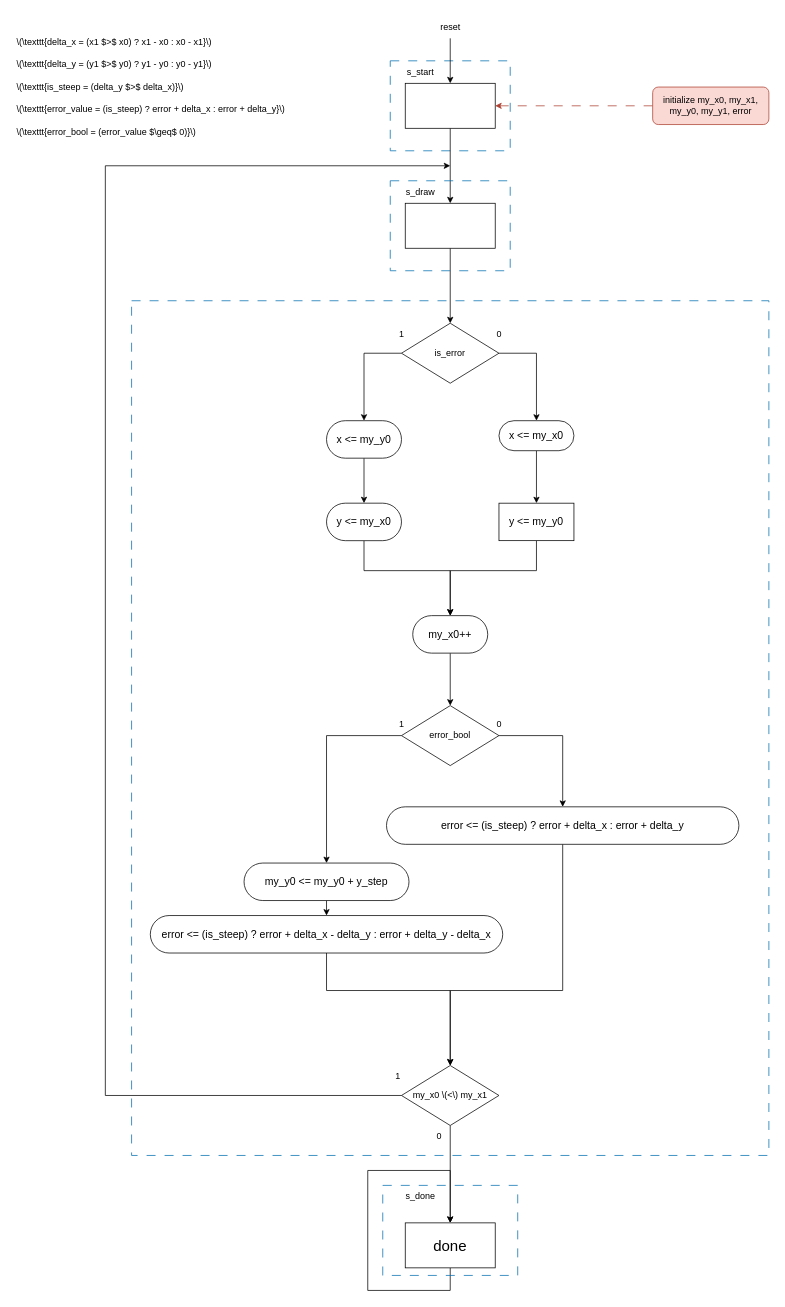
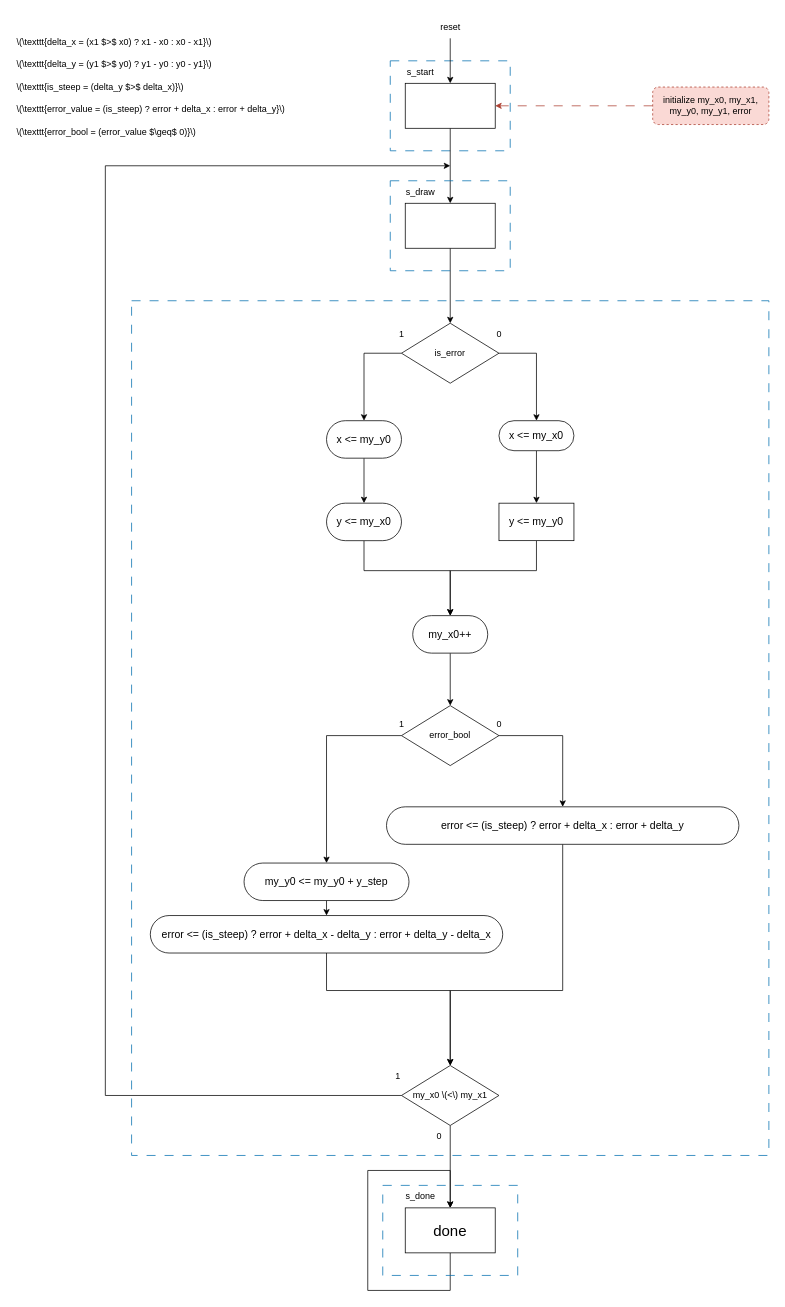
(711, 105) -> (711, 105)
(450, 1245) -> (450, 1230)
